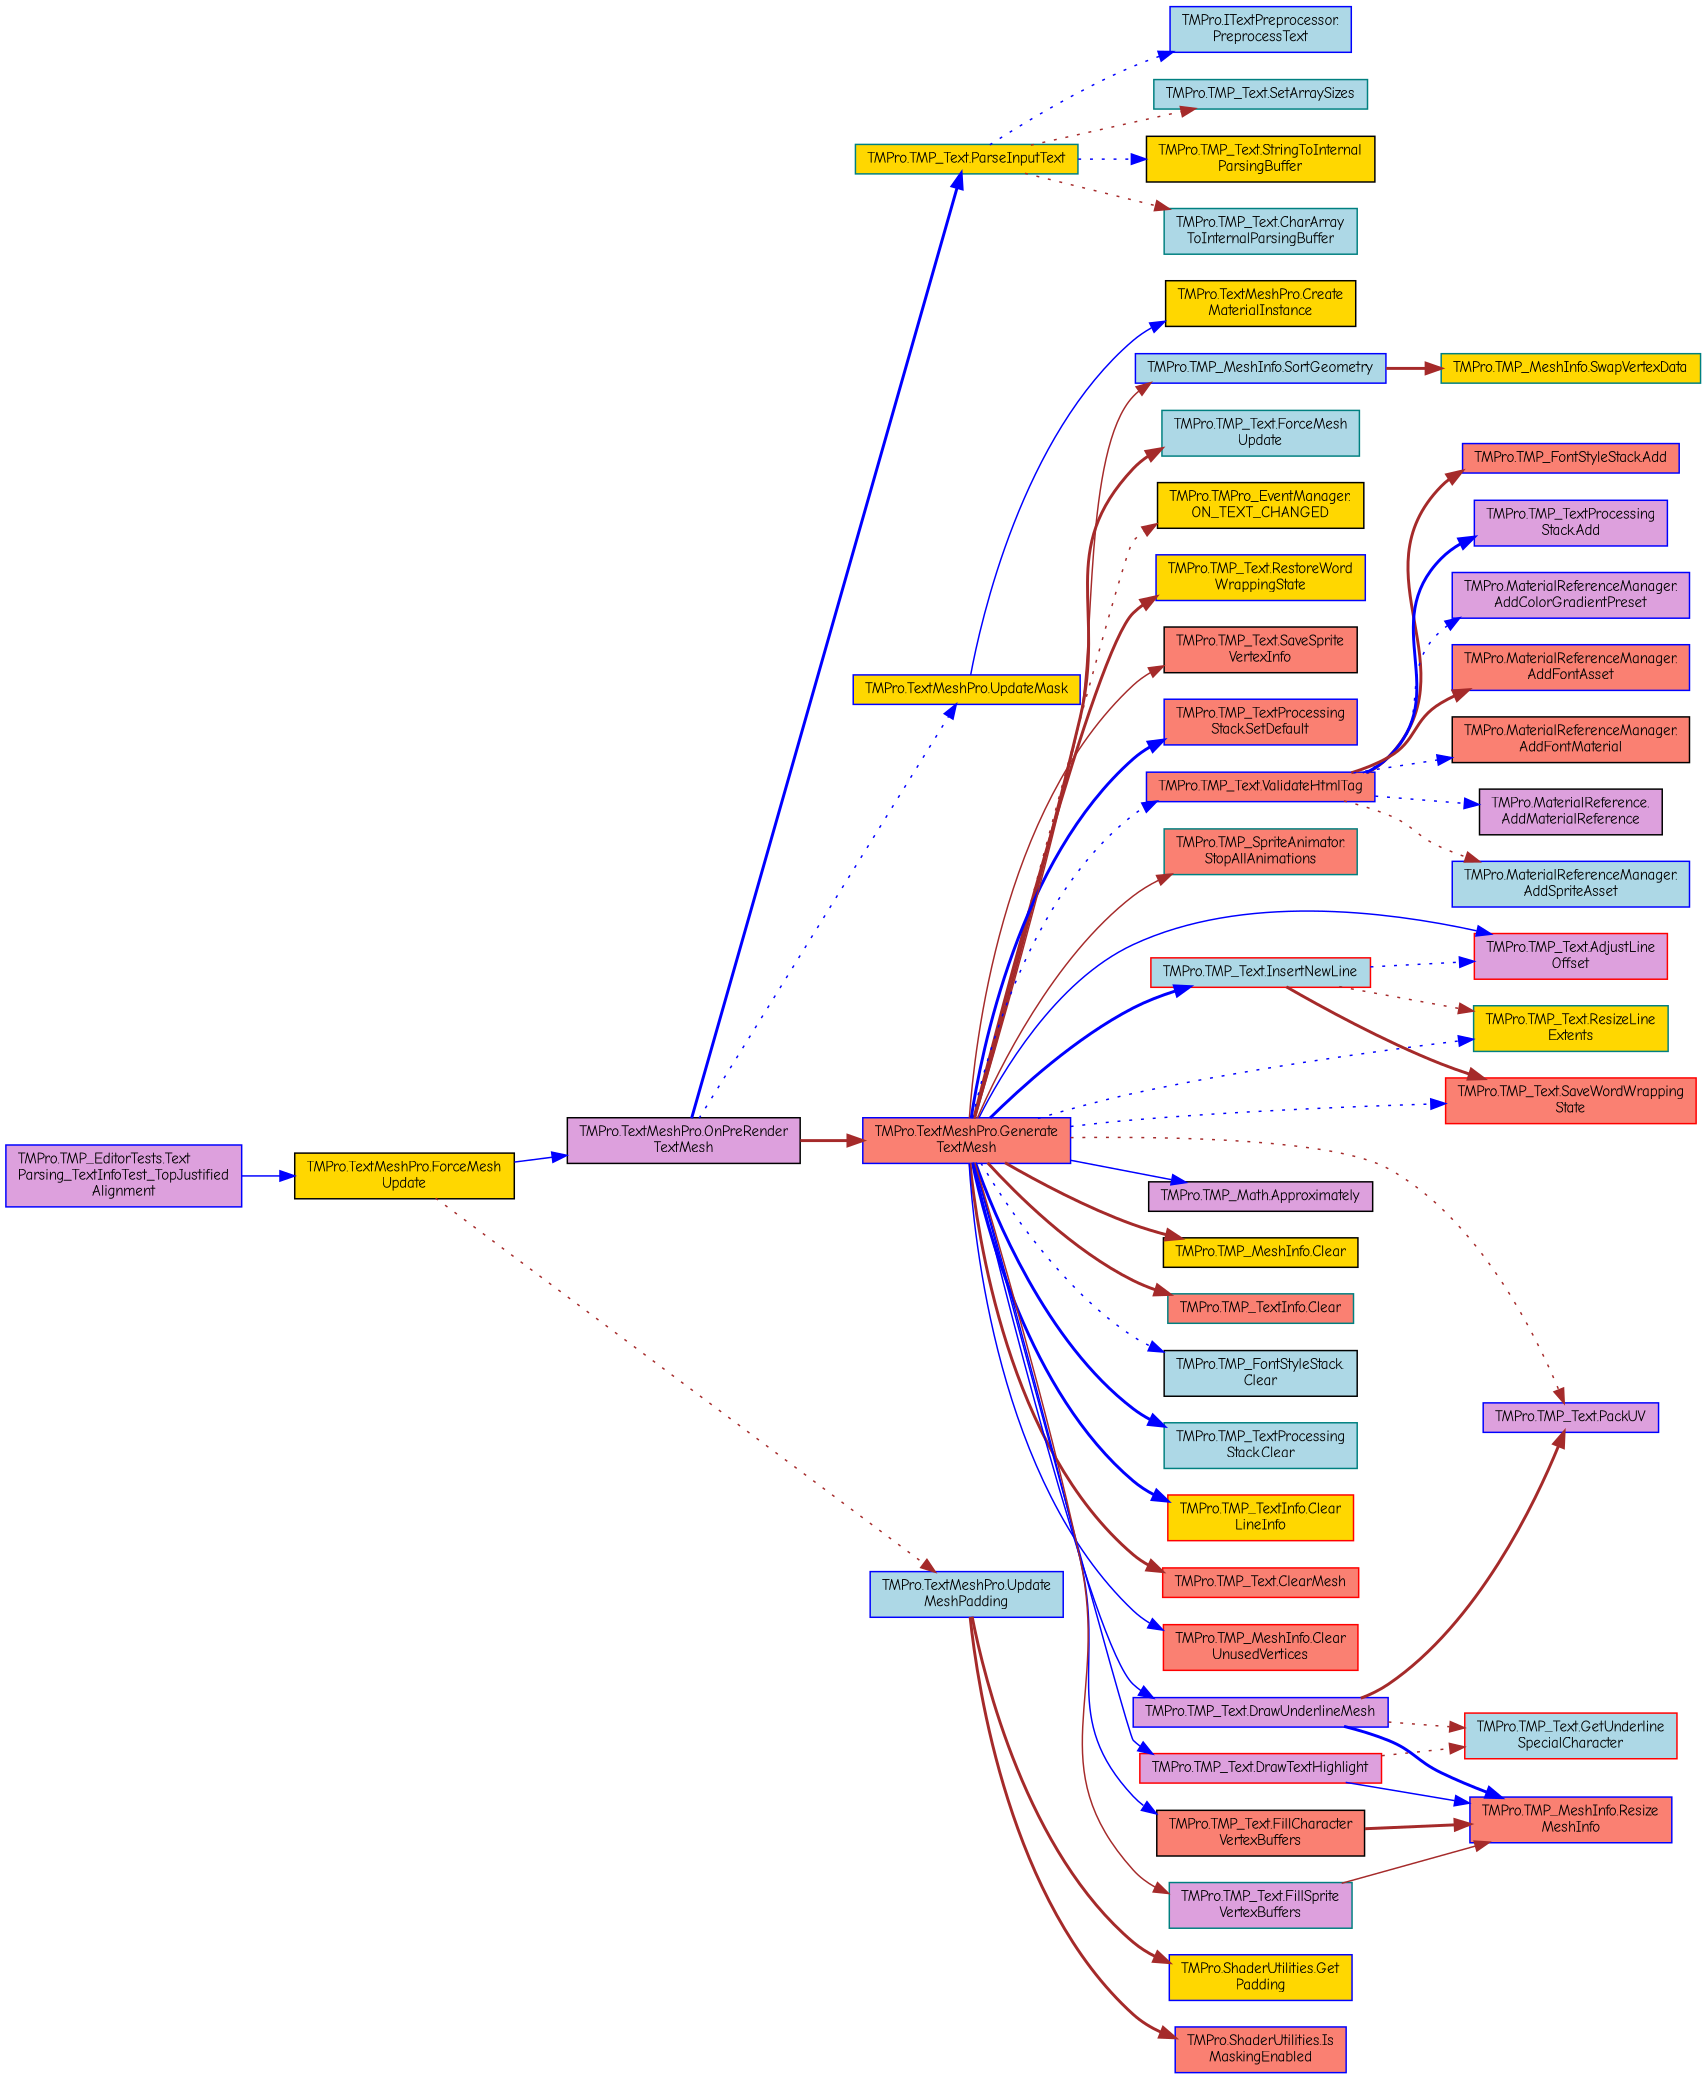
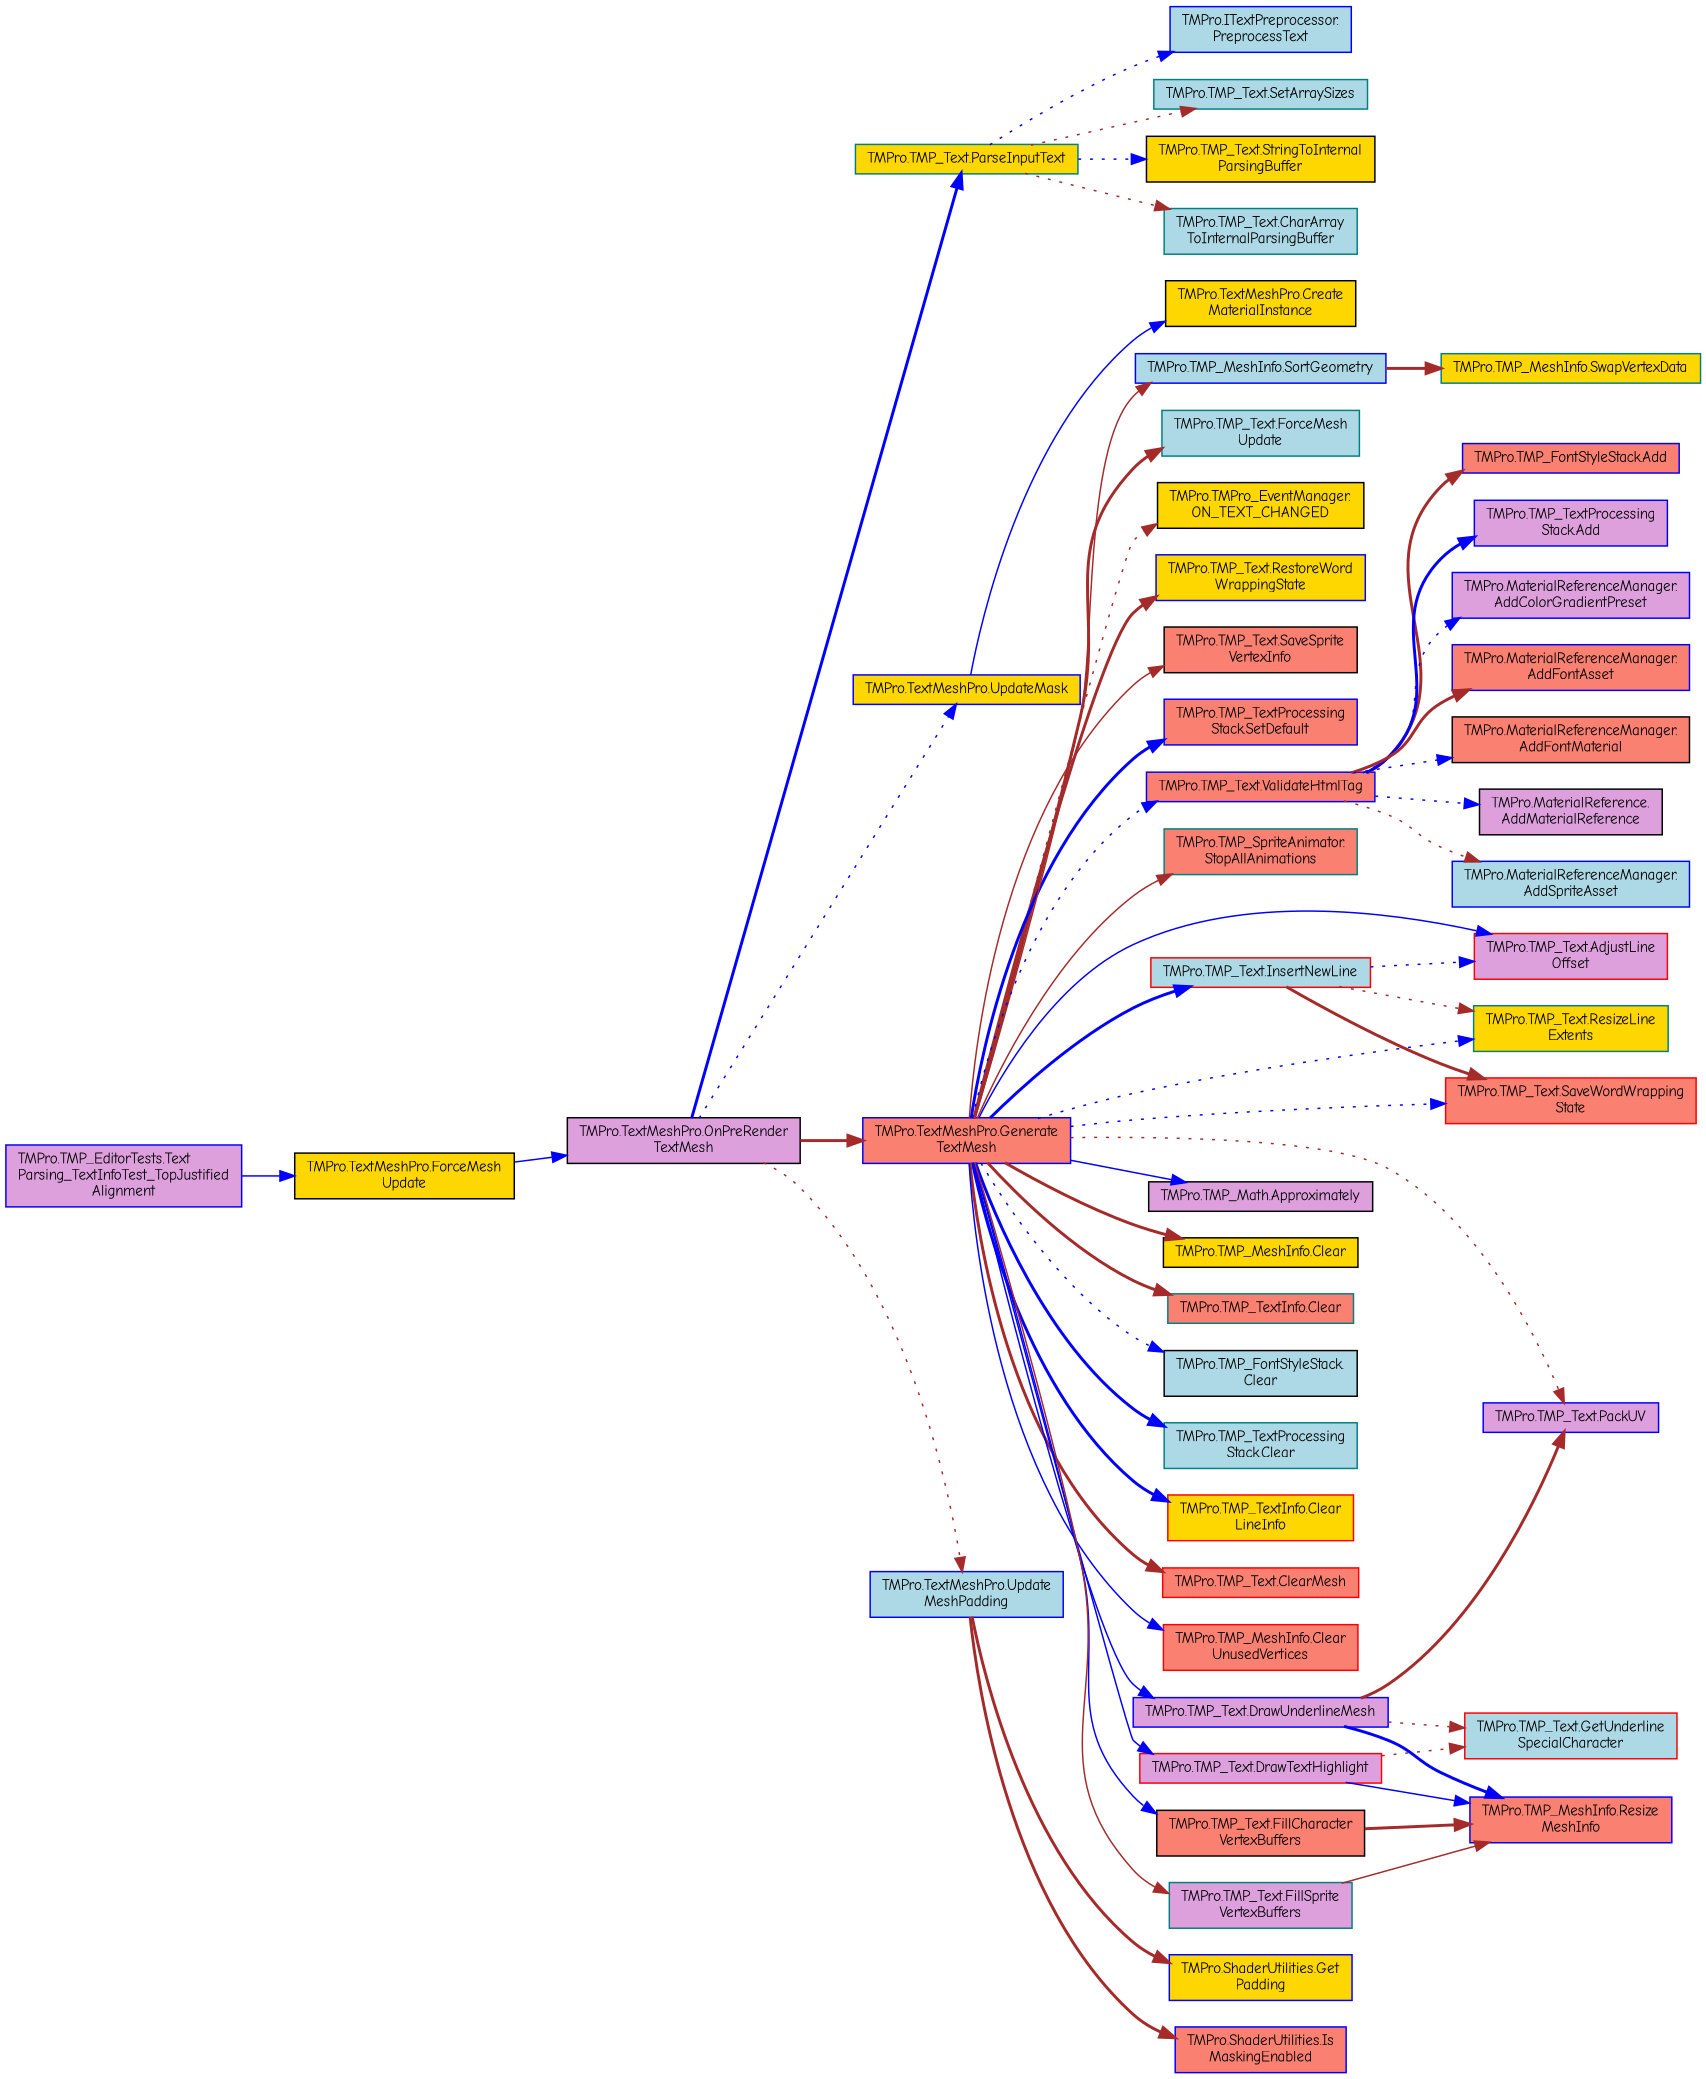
(679, 1381) -> (898, 1340)
